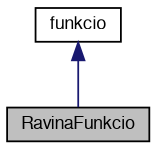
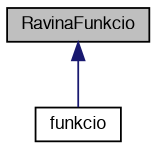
(78, 84) -> (78, 84)
